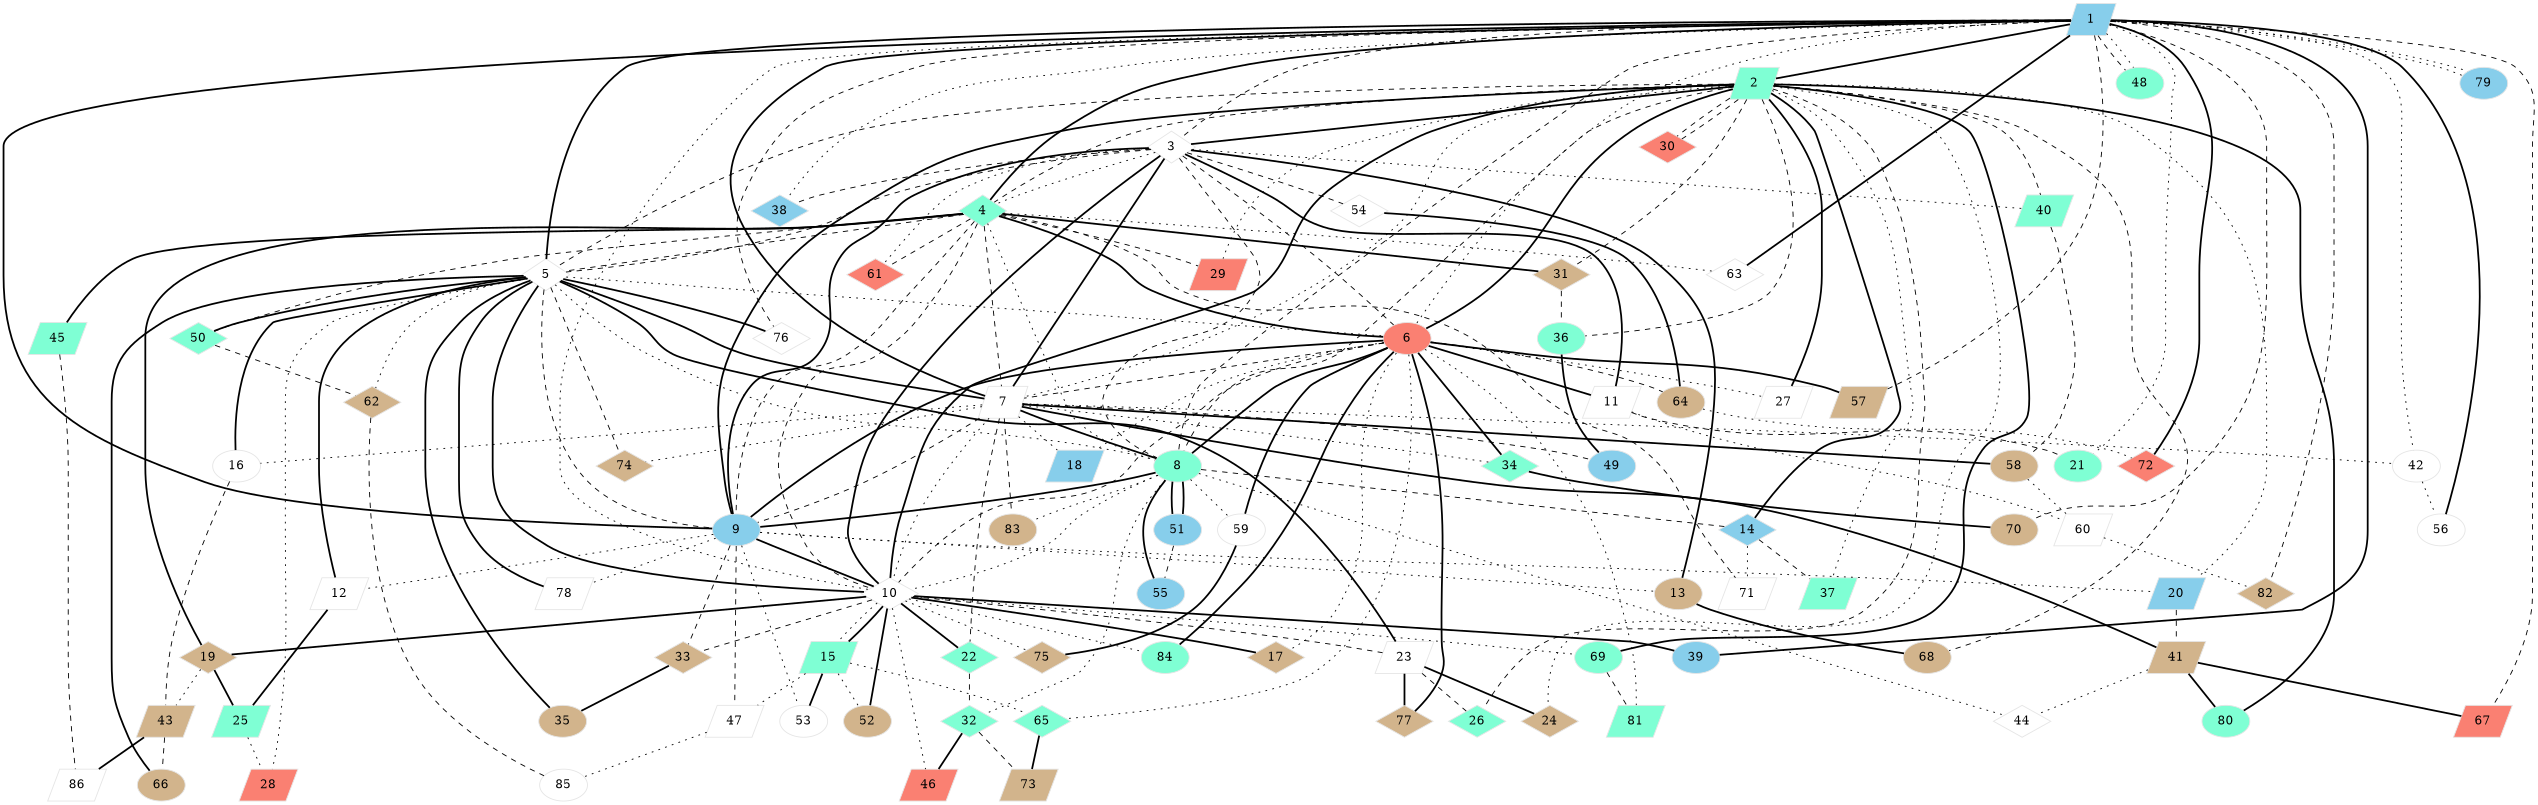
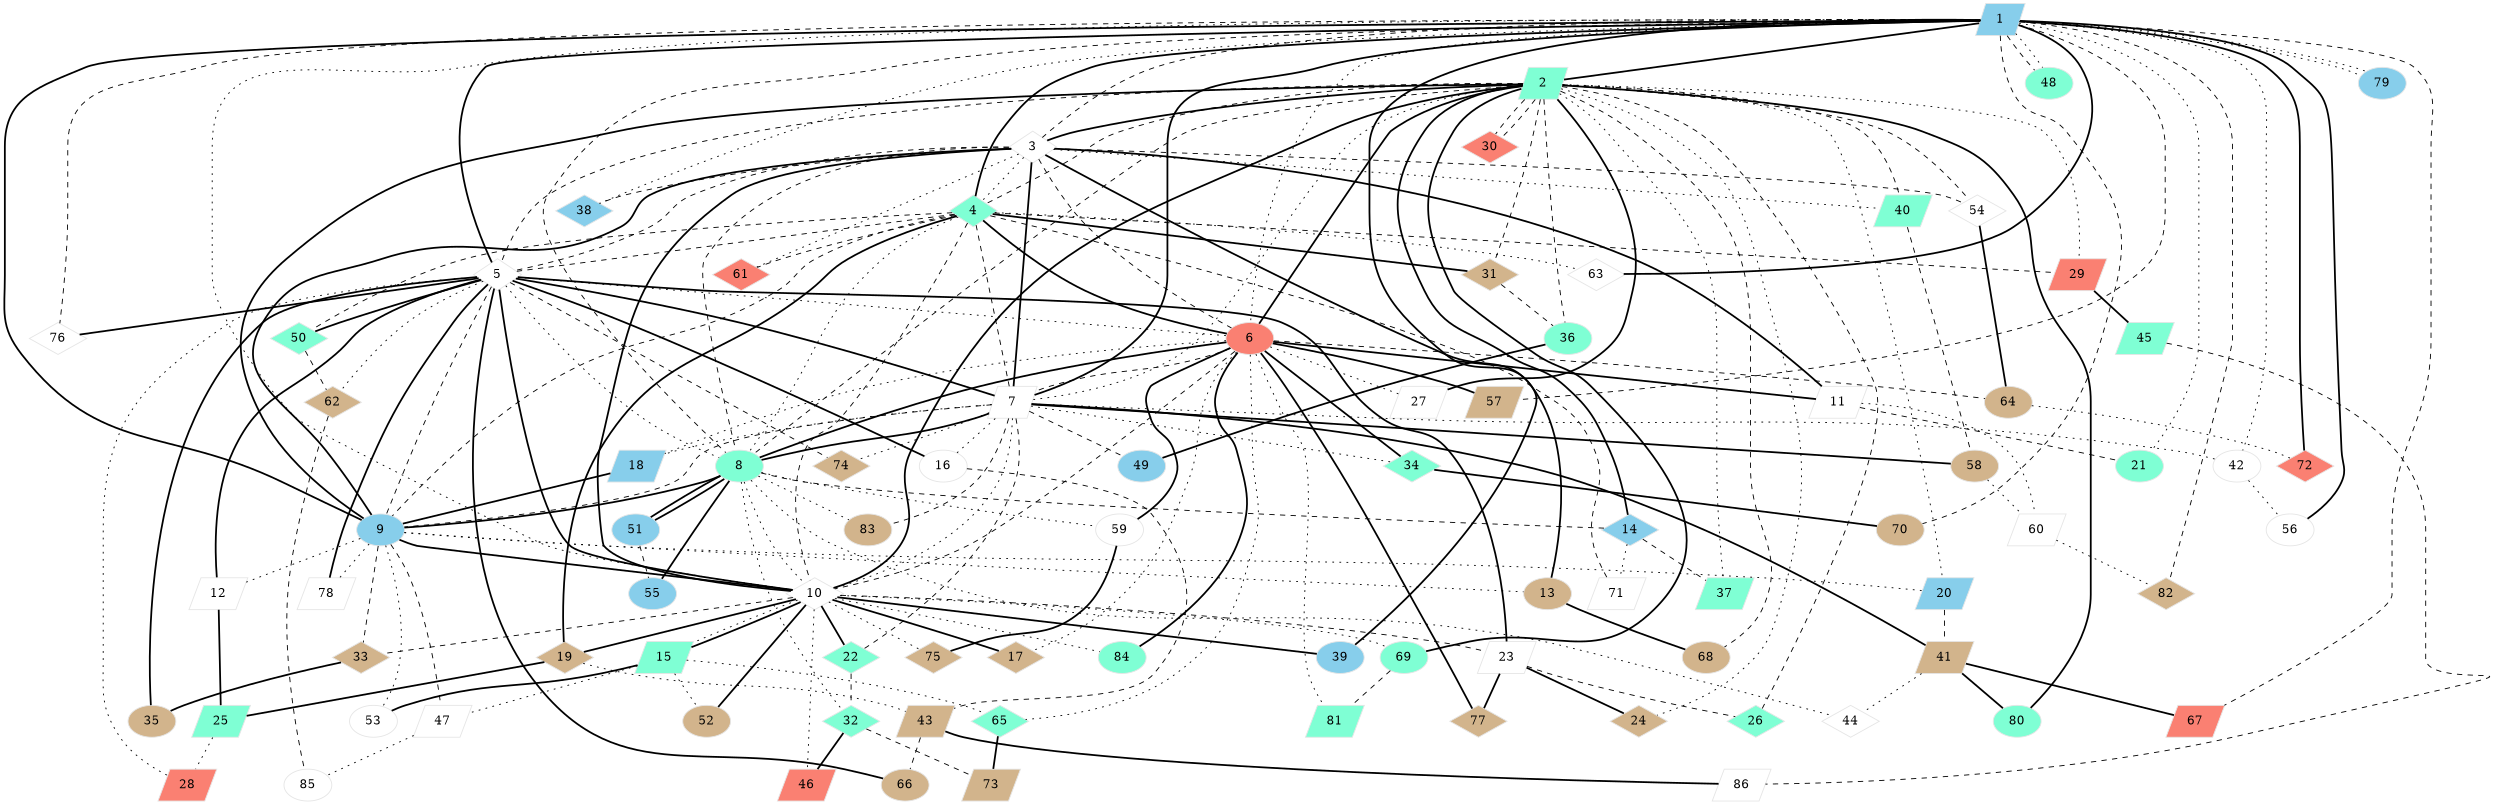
none -> (1854, 121)
(270, 241) -> (2116, 311)
(1065, 368) -> (507, 498)
